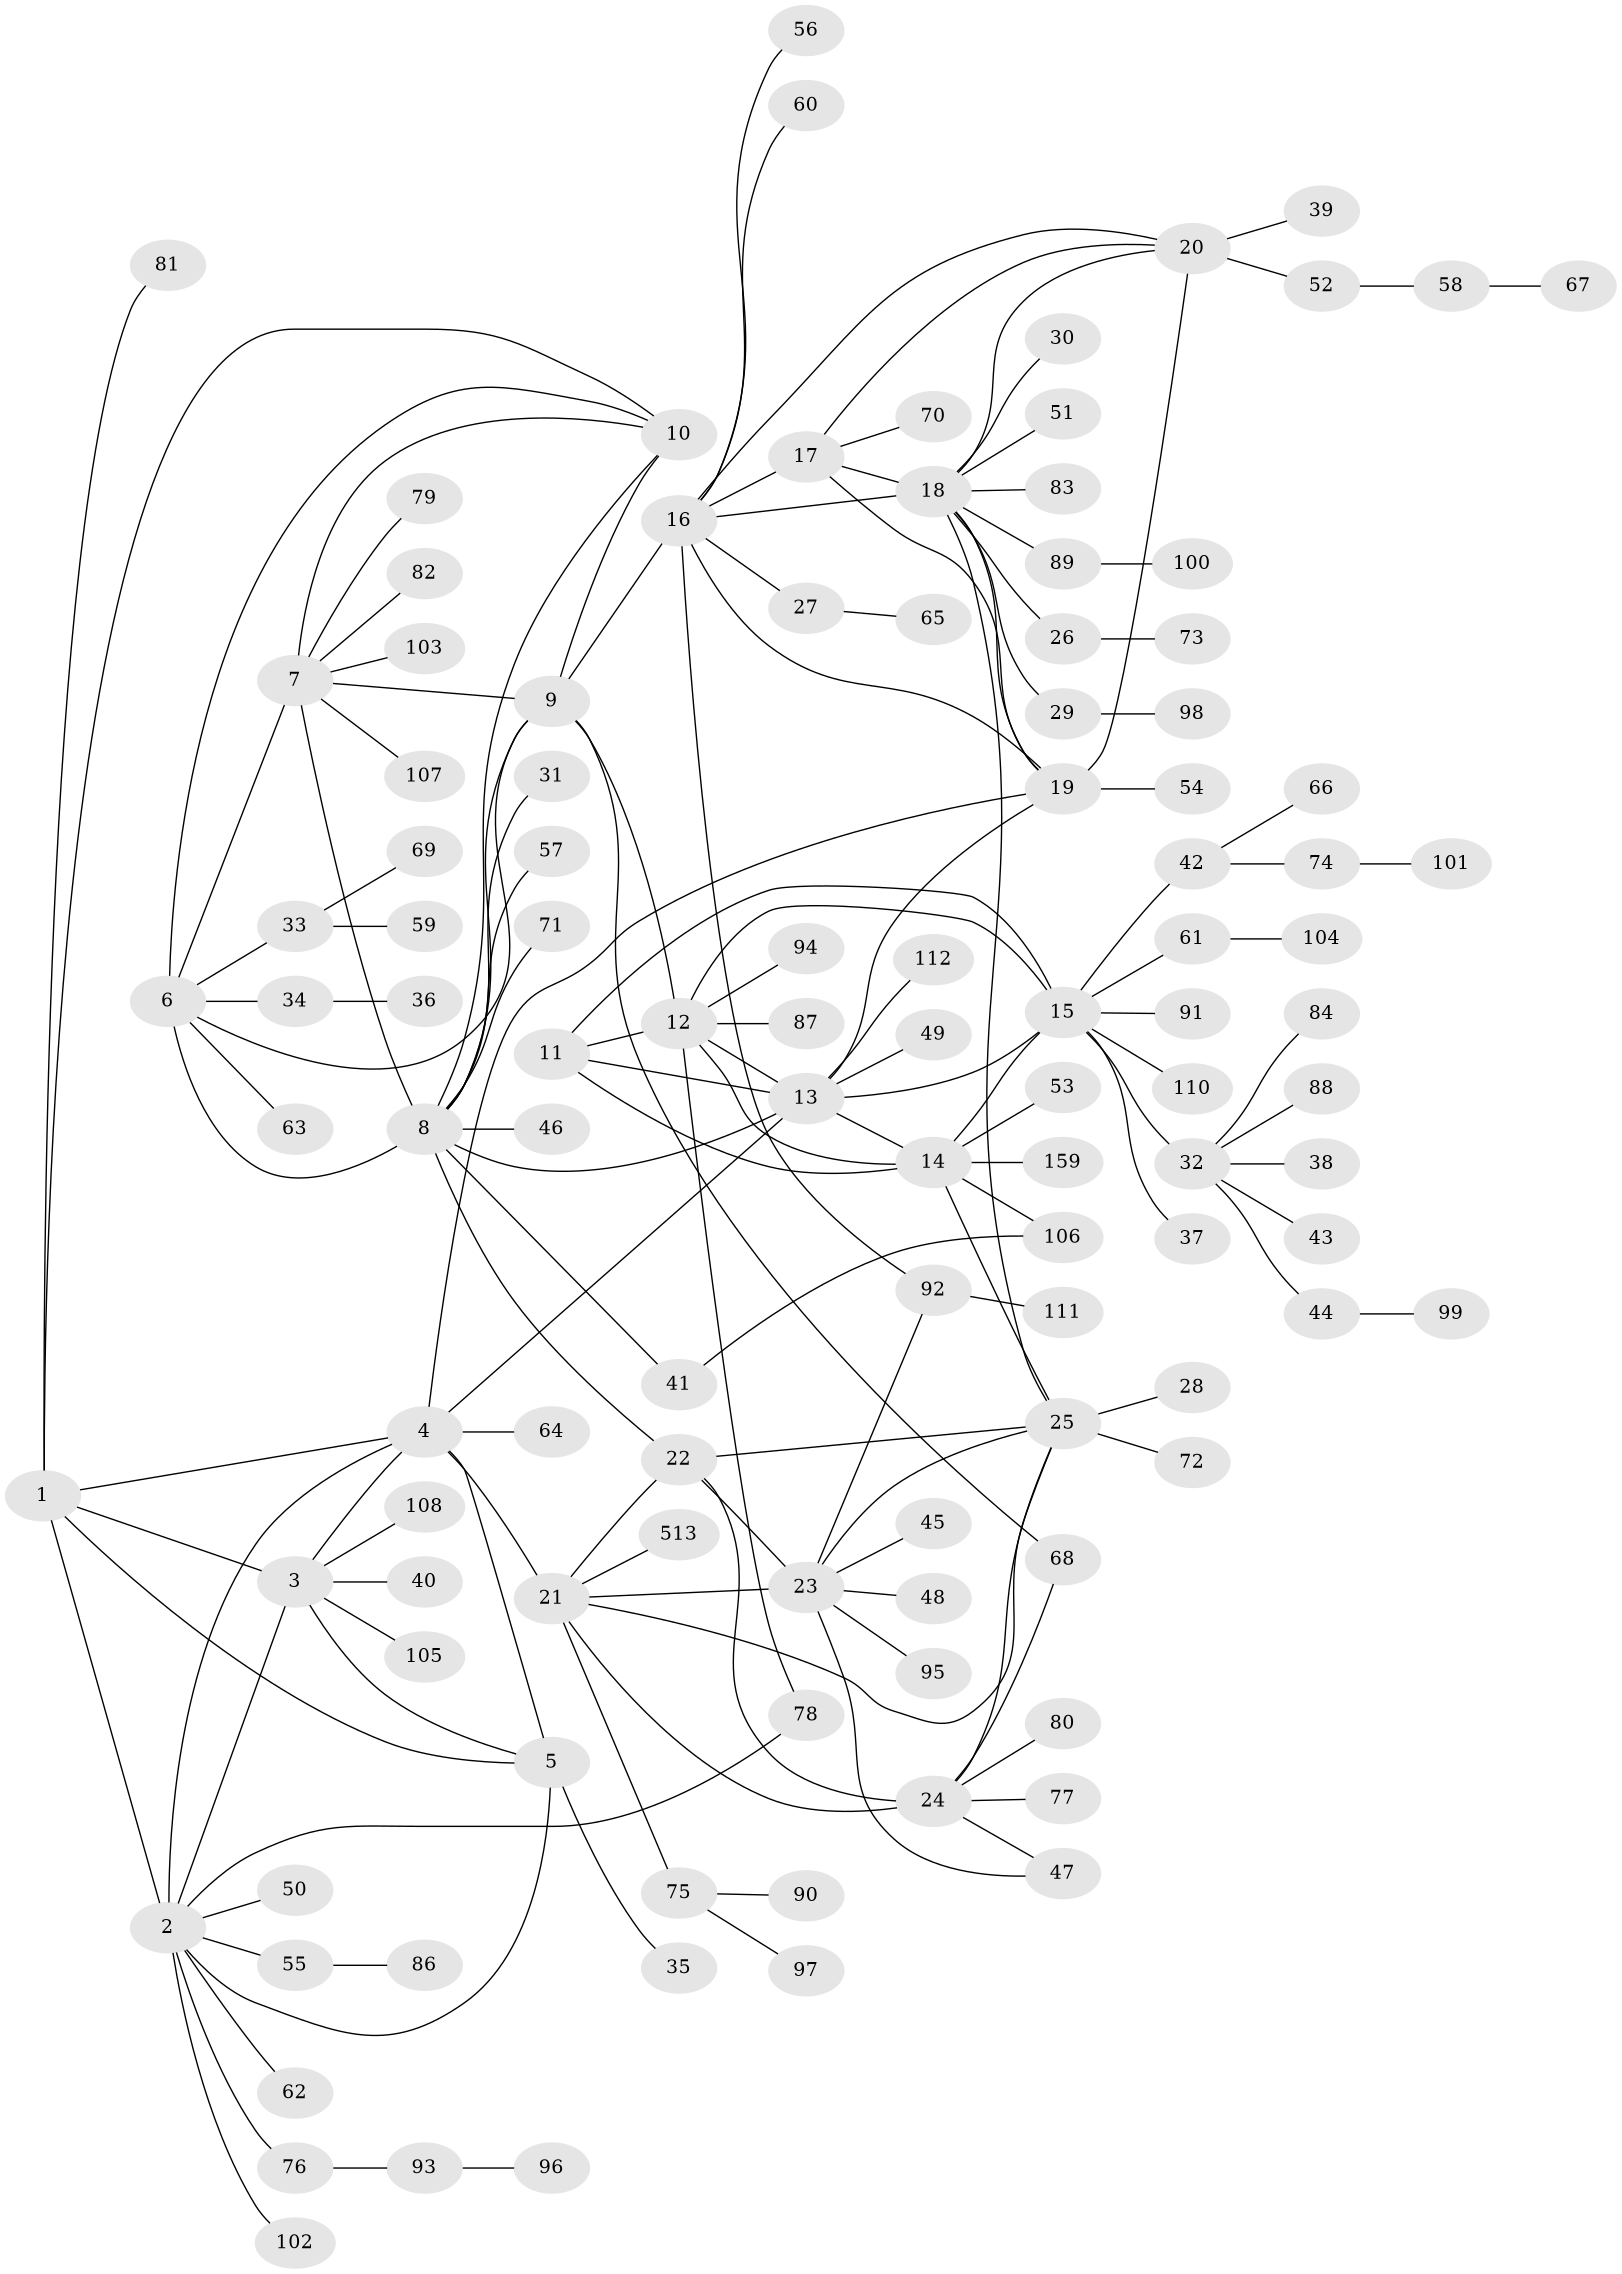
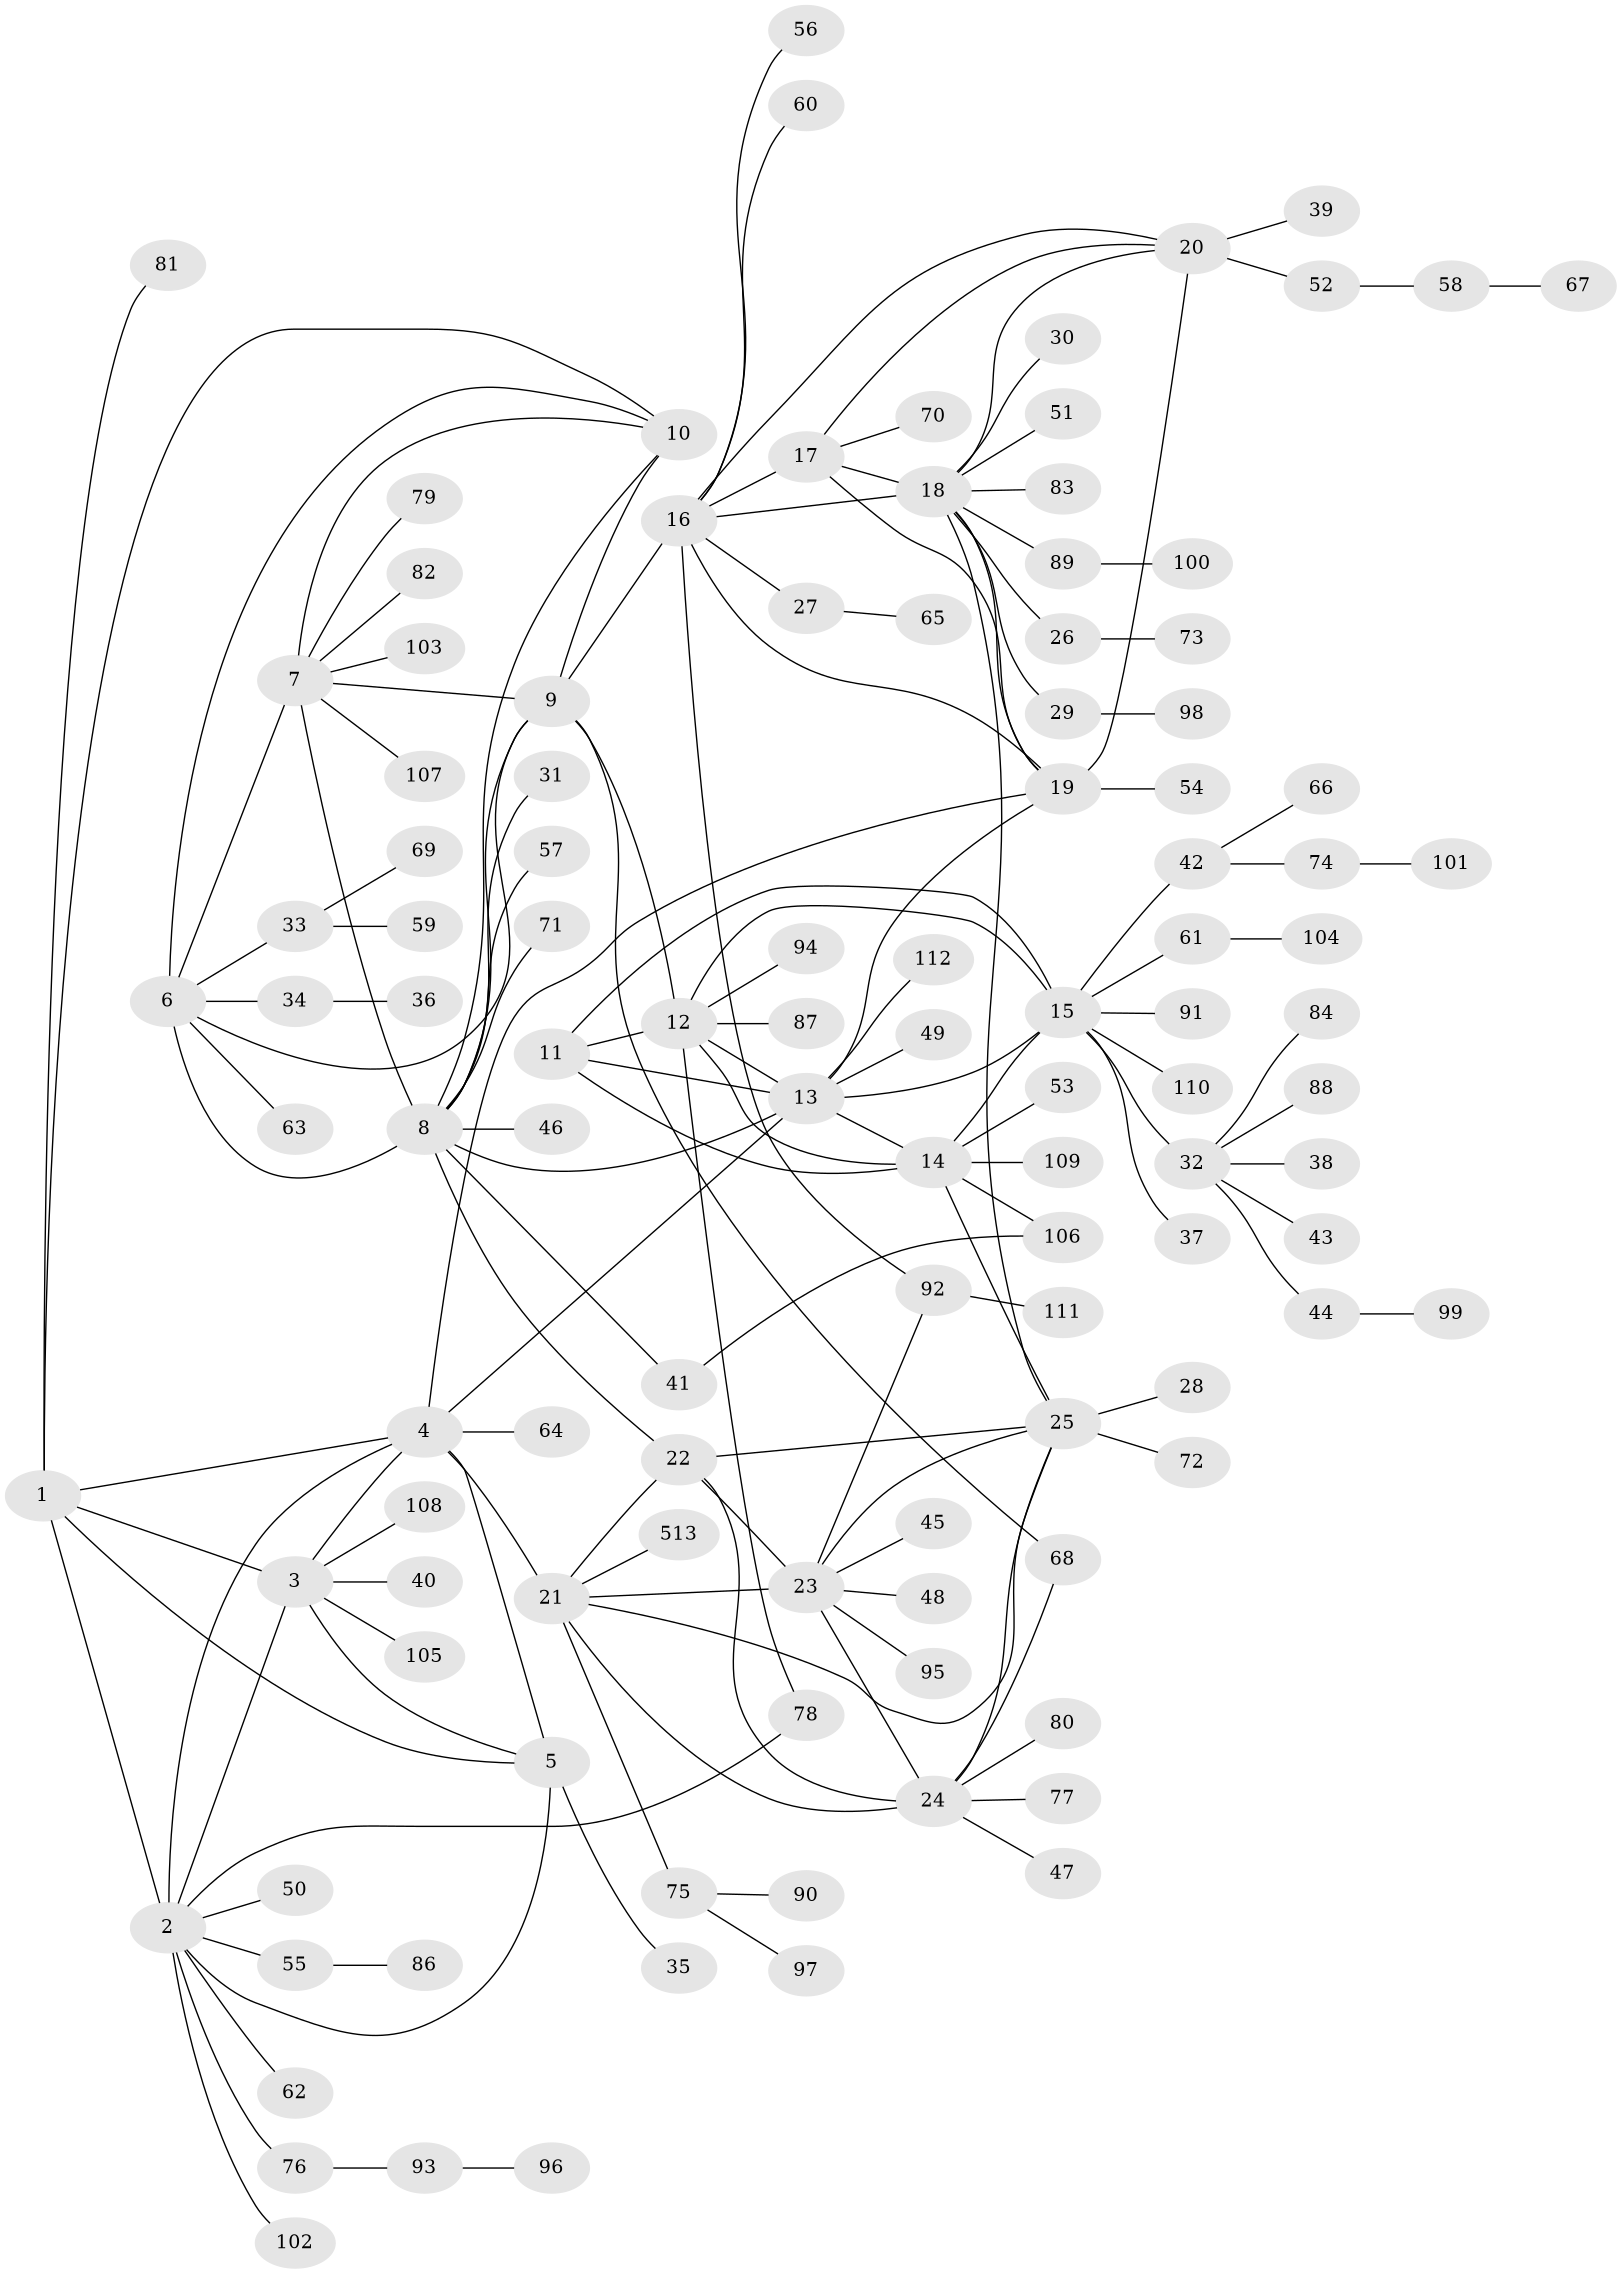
(1063, 1162) -> (1063, 1162)
(861, 1787) -> (858, 1674)
